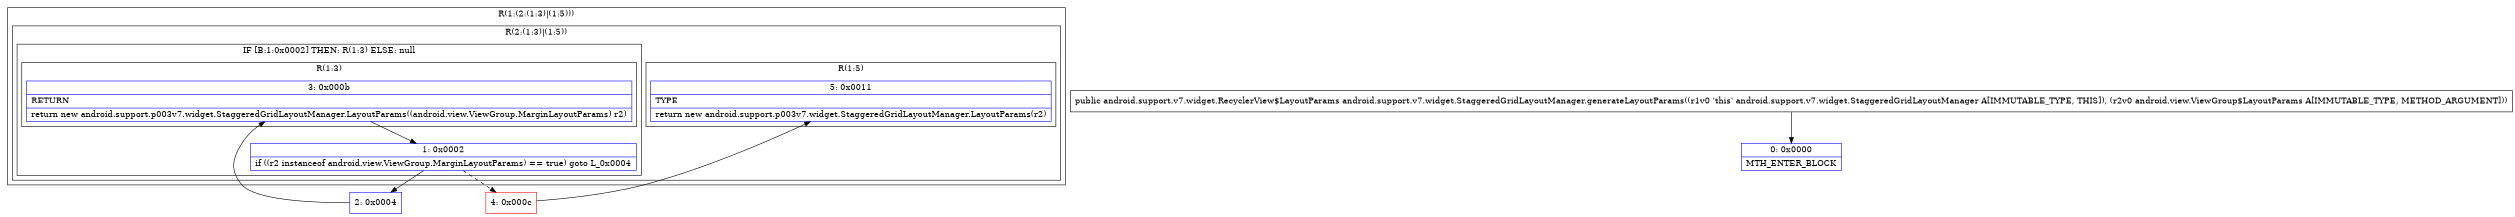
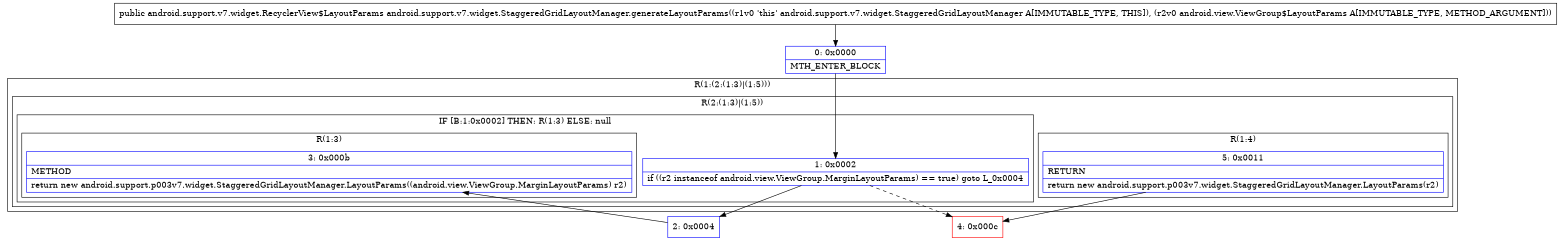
(851, 69) -> (1243, 140)
(50, 101) -> (52, 172)
(667, 101) -> (1067, 172)
(391, 131) -> (836, 111)
(675, 176) -> (1094, 203)
